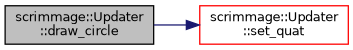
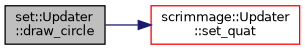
(79, 25) -> (55, 25)
